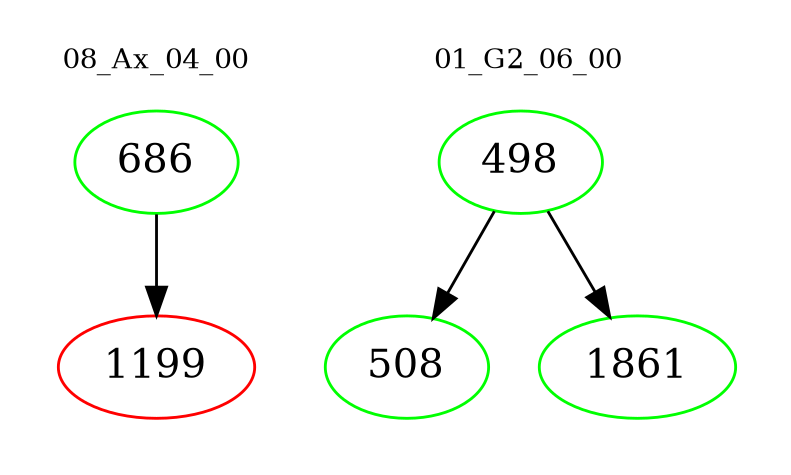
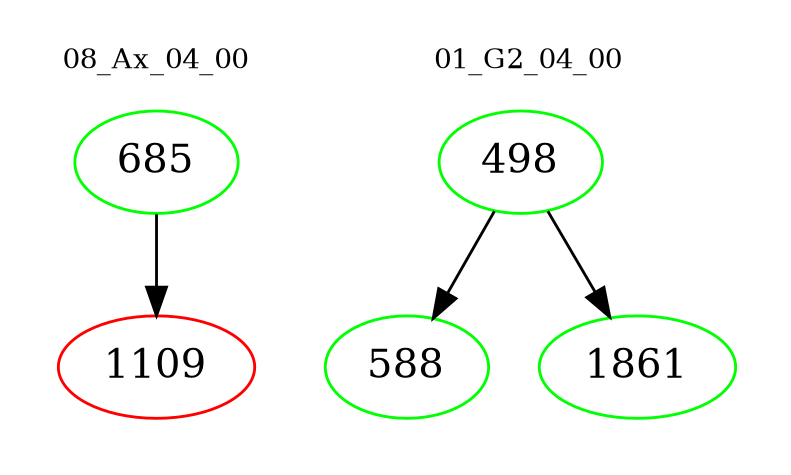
(529, 61) -> (529, 61)
(157, 162) -> (157, 162)
(157, 367) -> (157, 367)
(407, 367) -> (407, 367)
